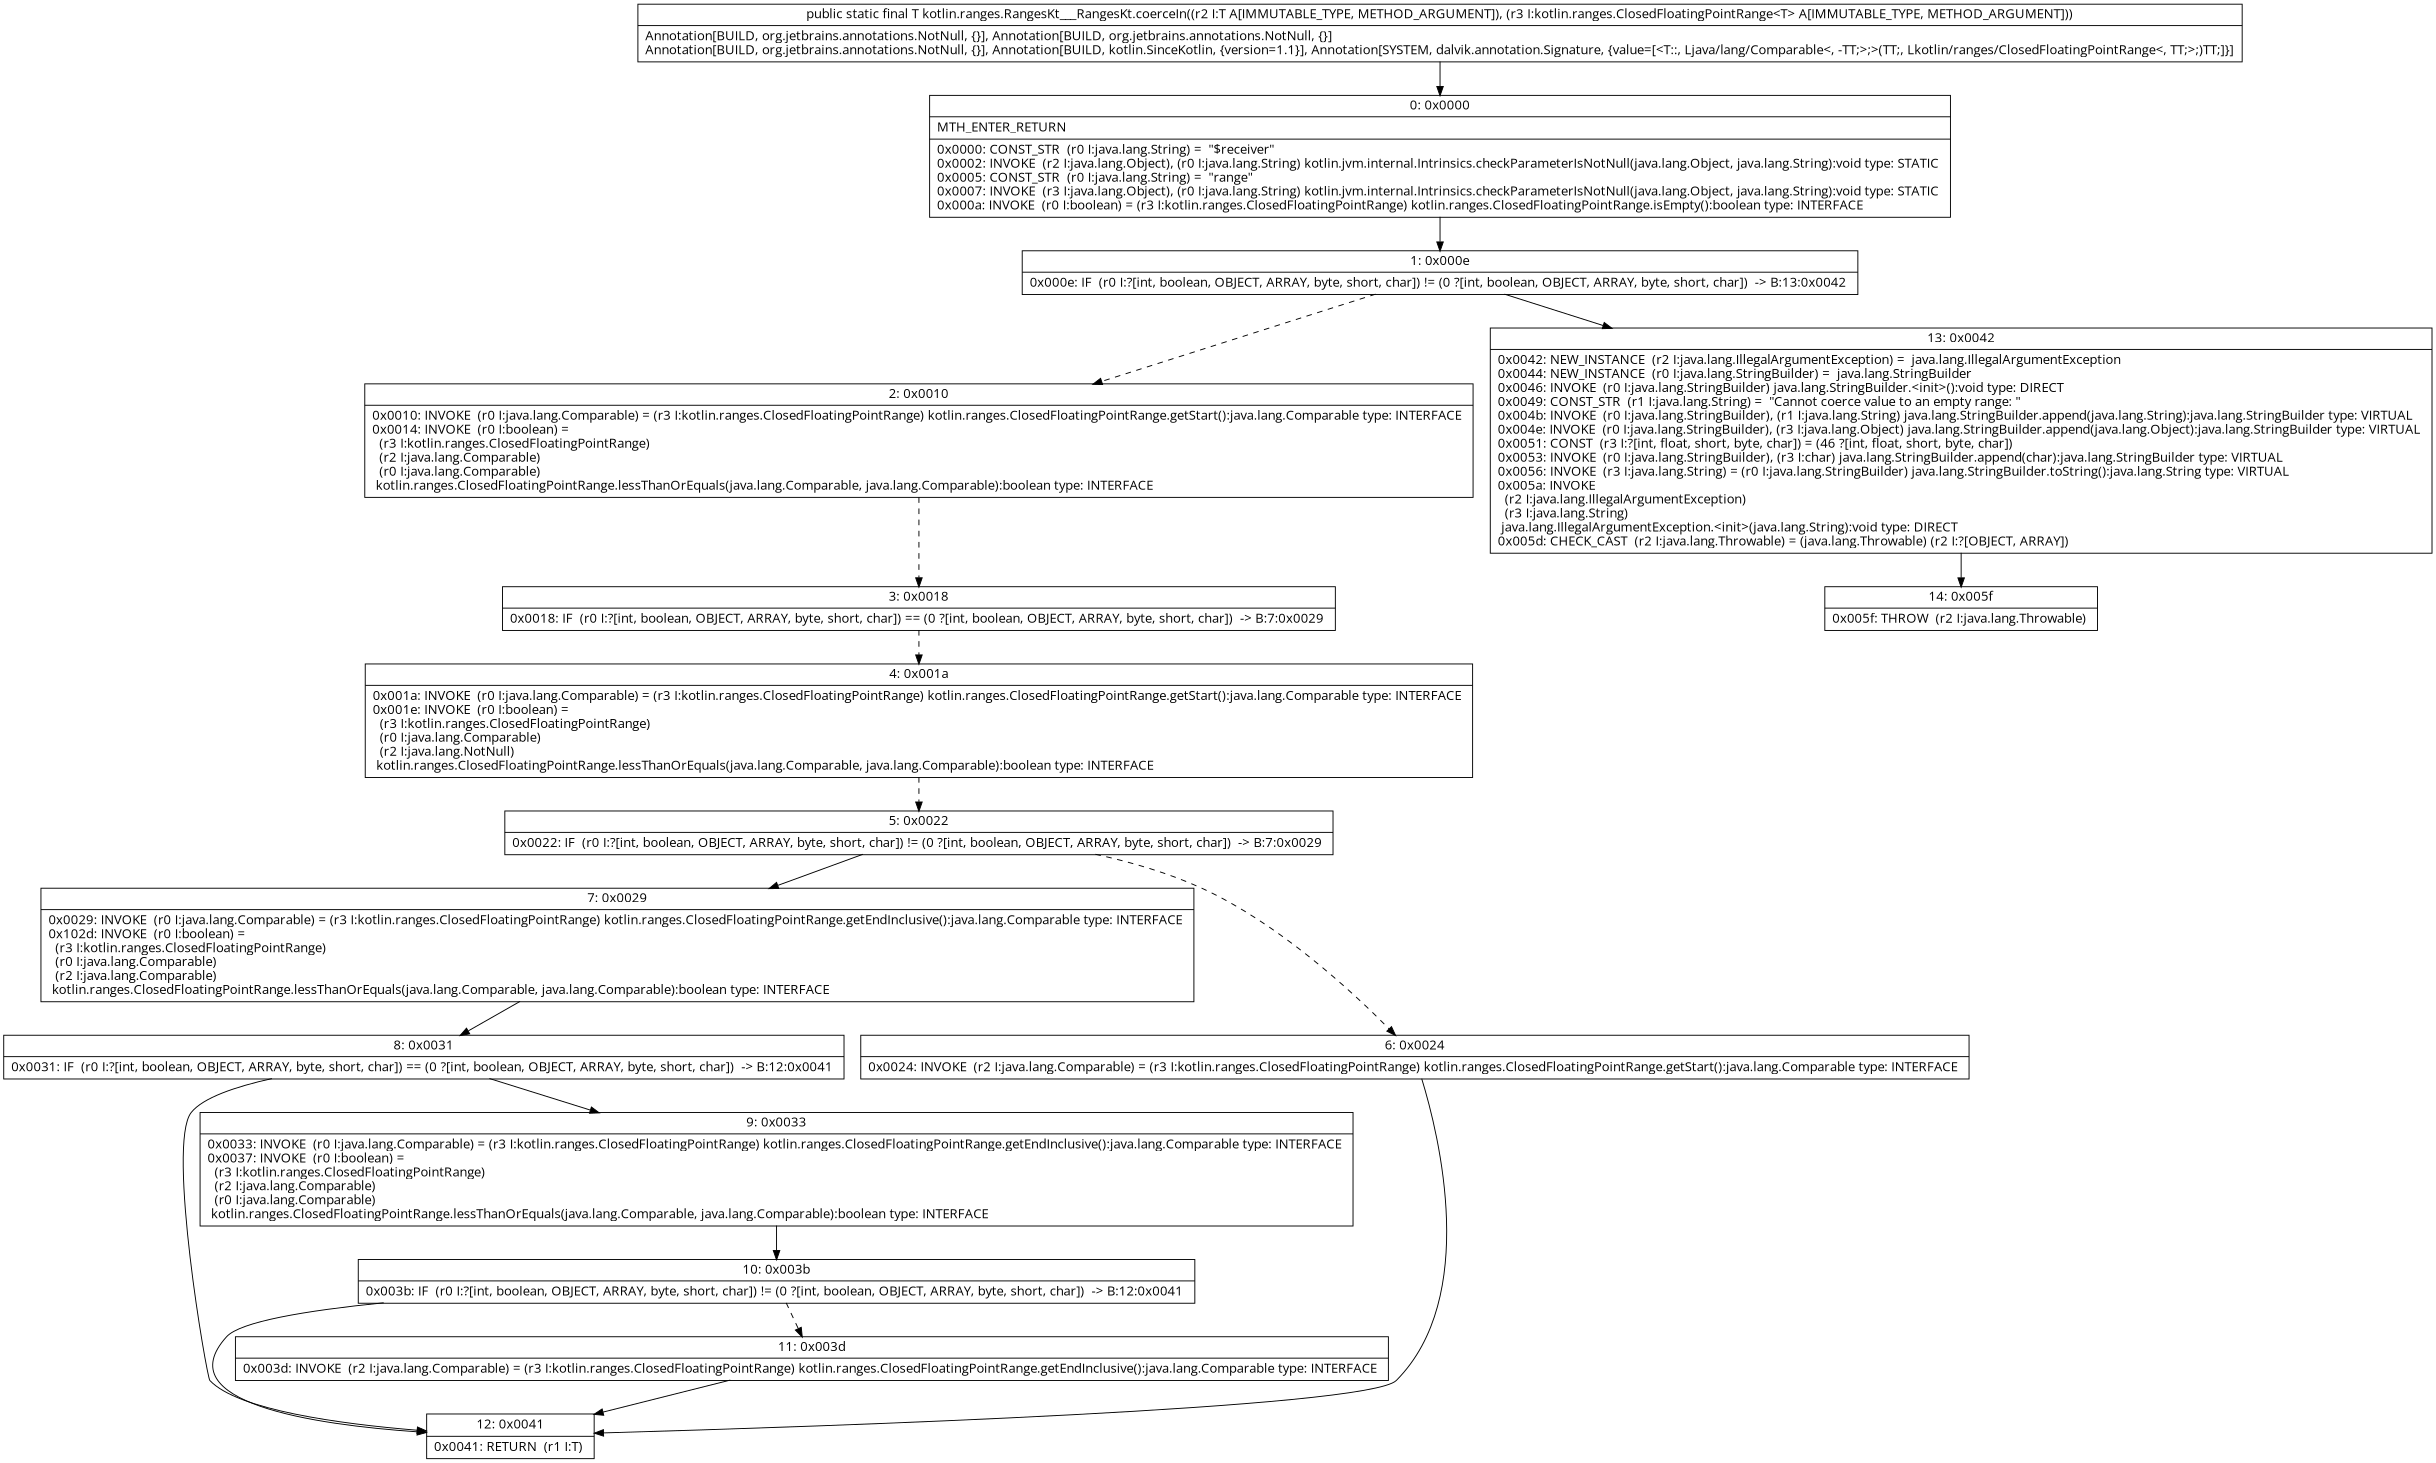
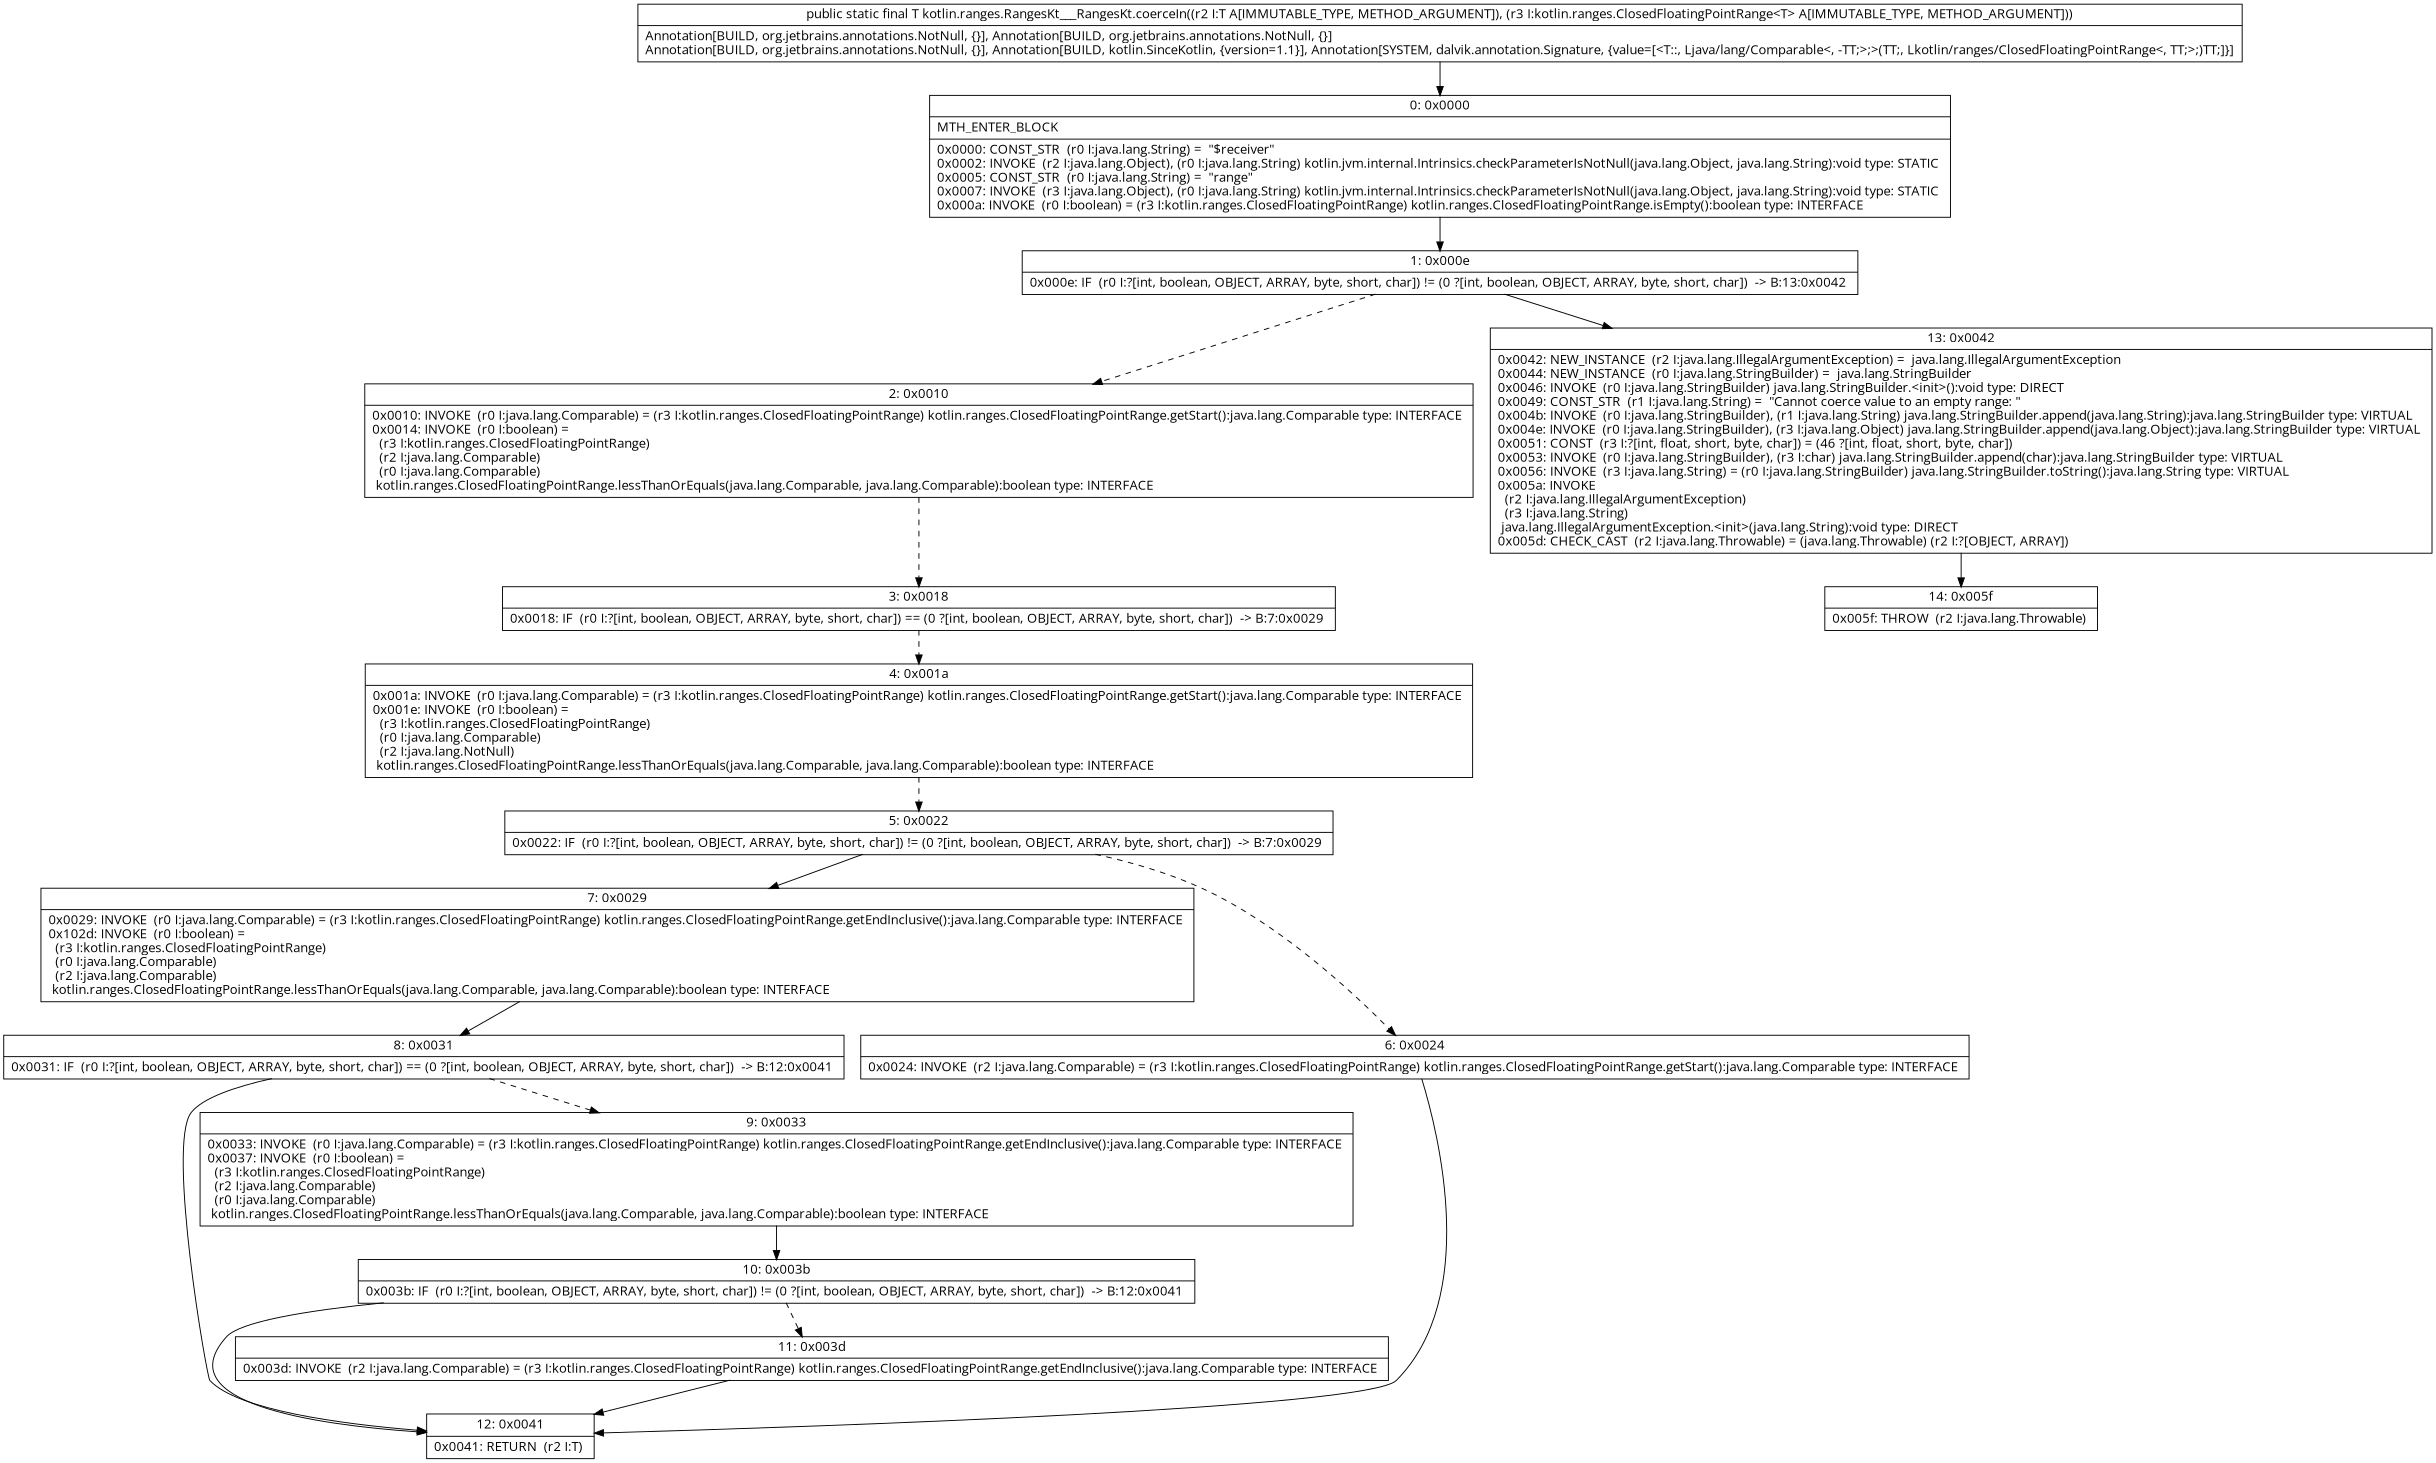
(1002, 127) -> (998, 127)
(540, 1094) -> (540, 1094)
(510, 1447) -> (510, 1447)
